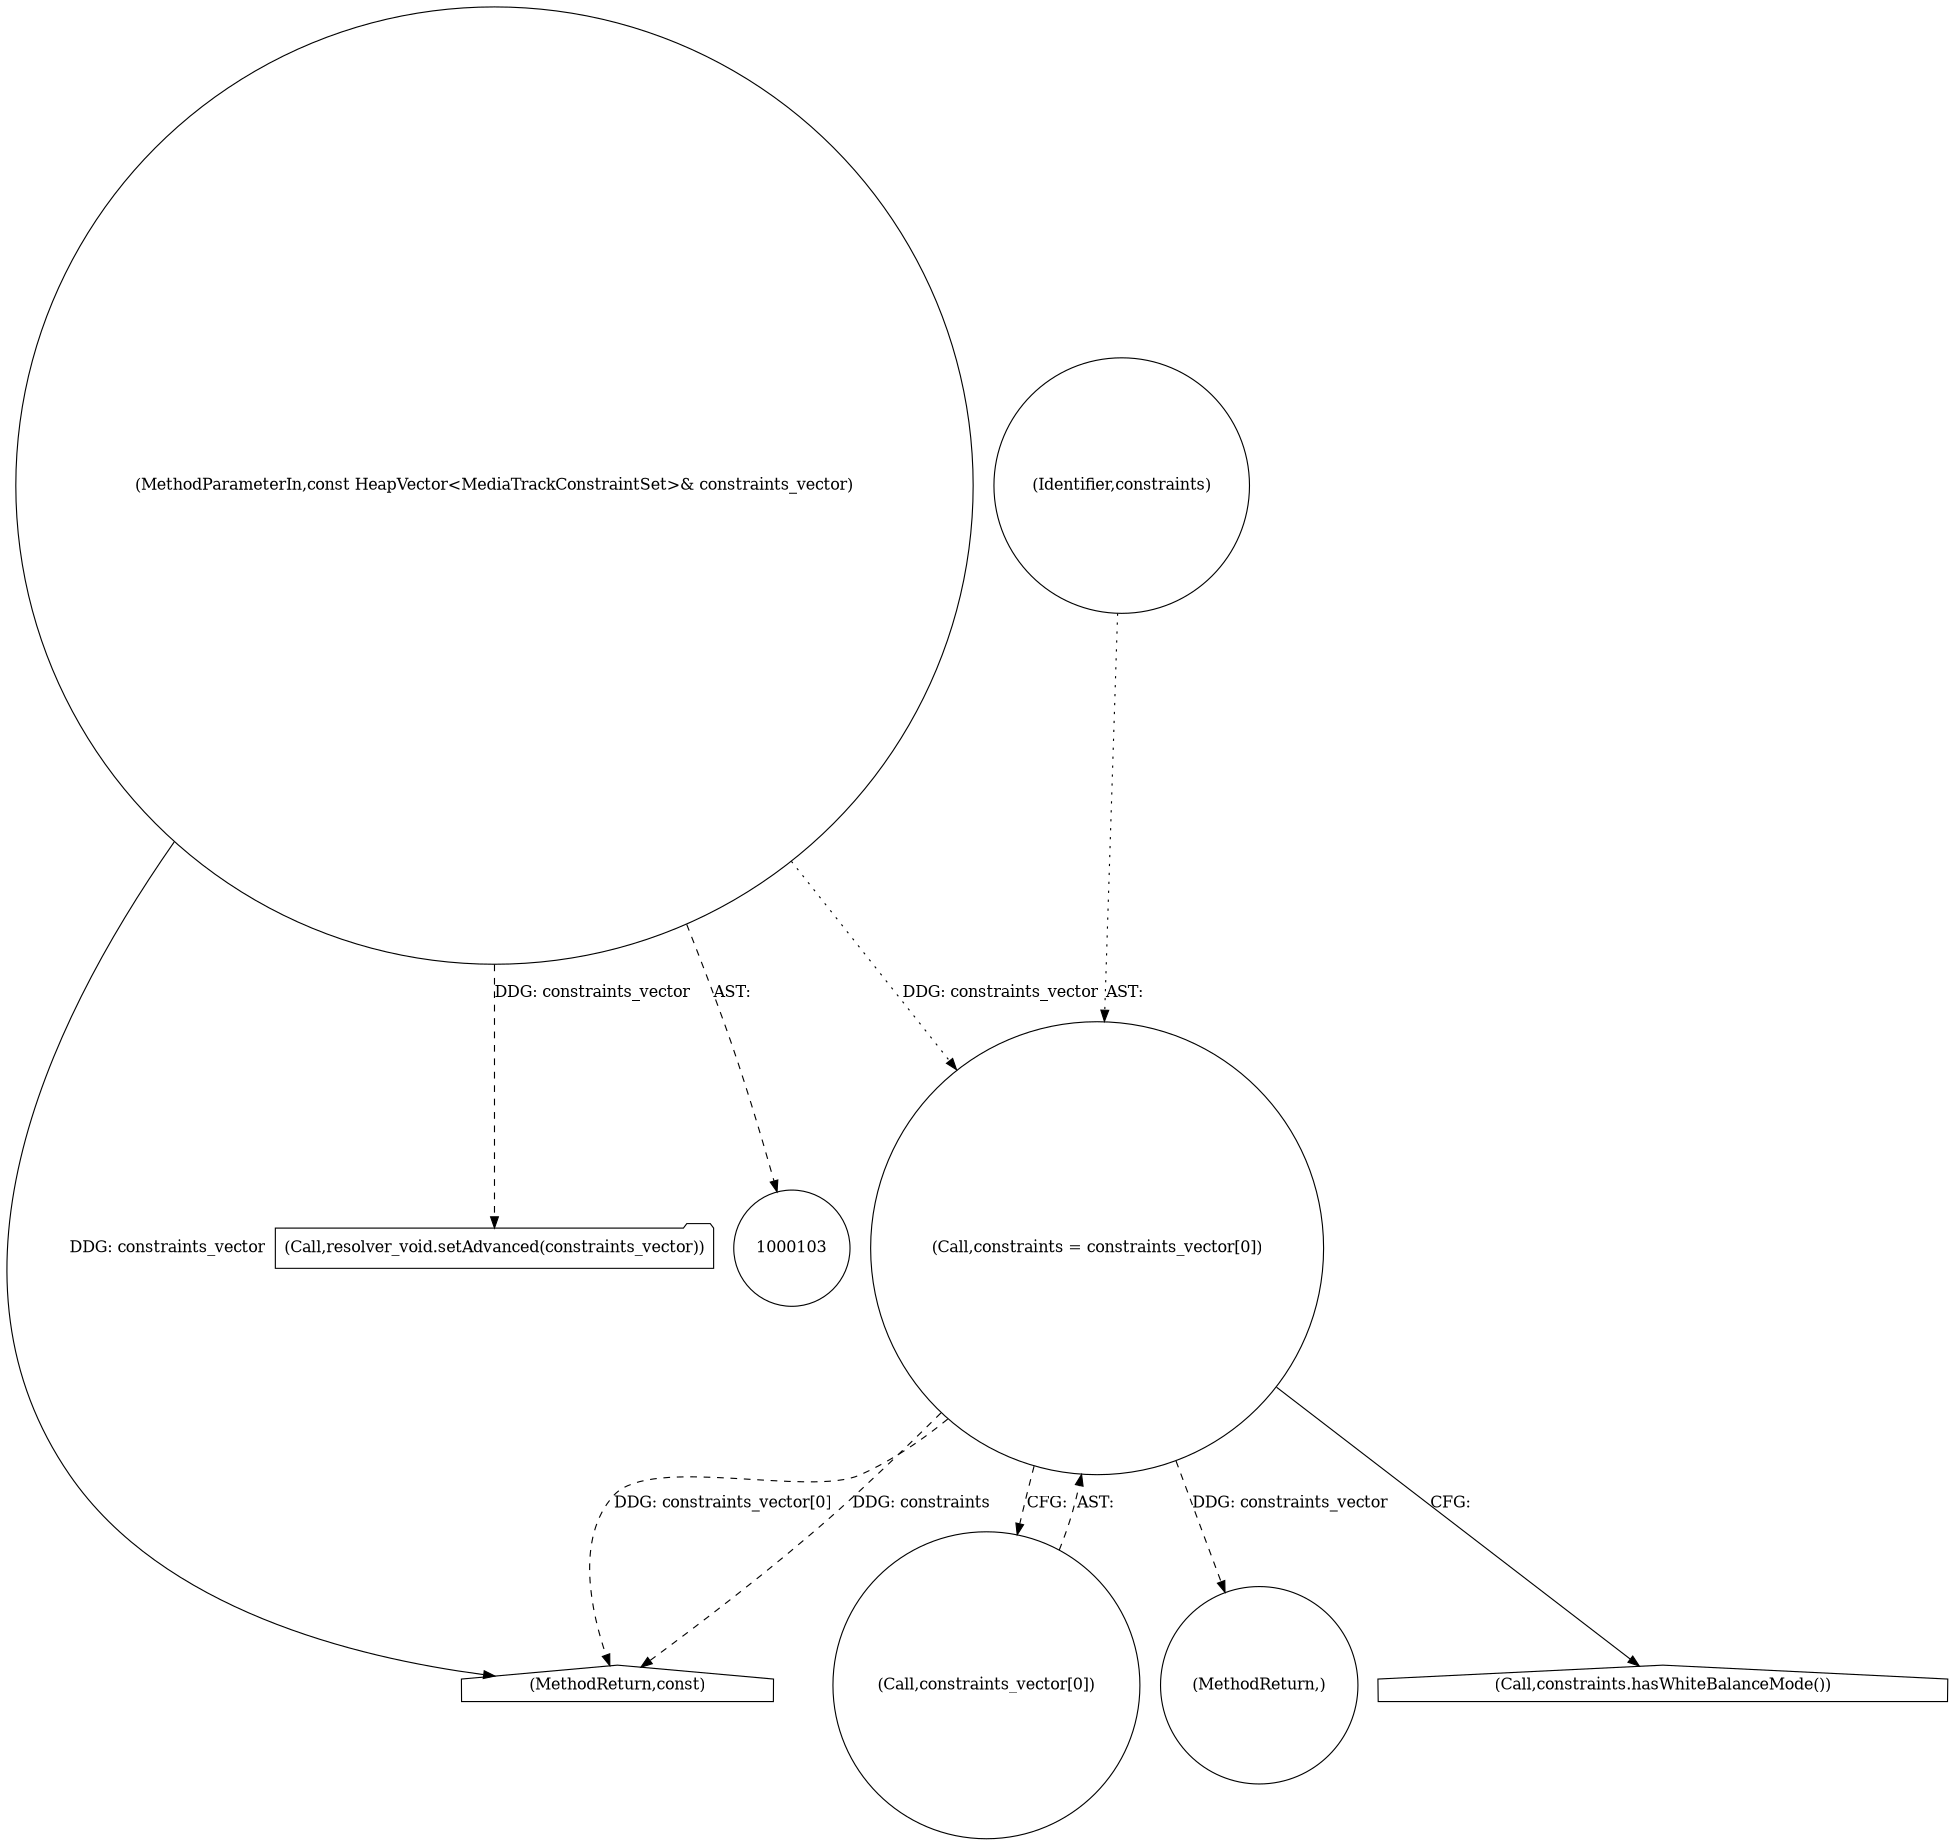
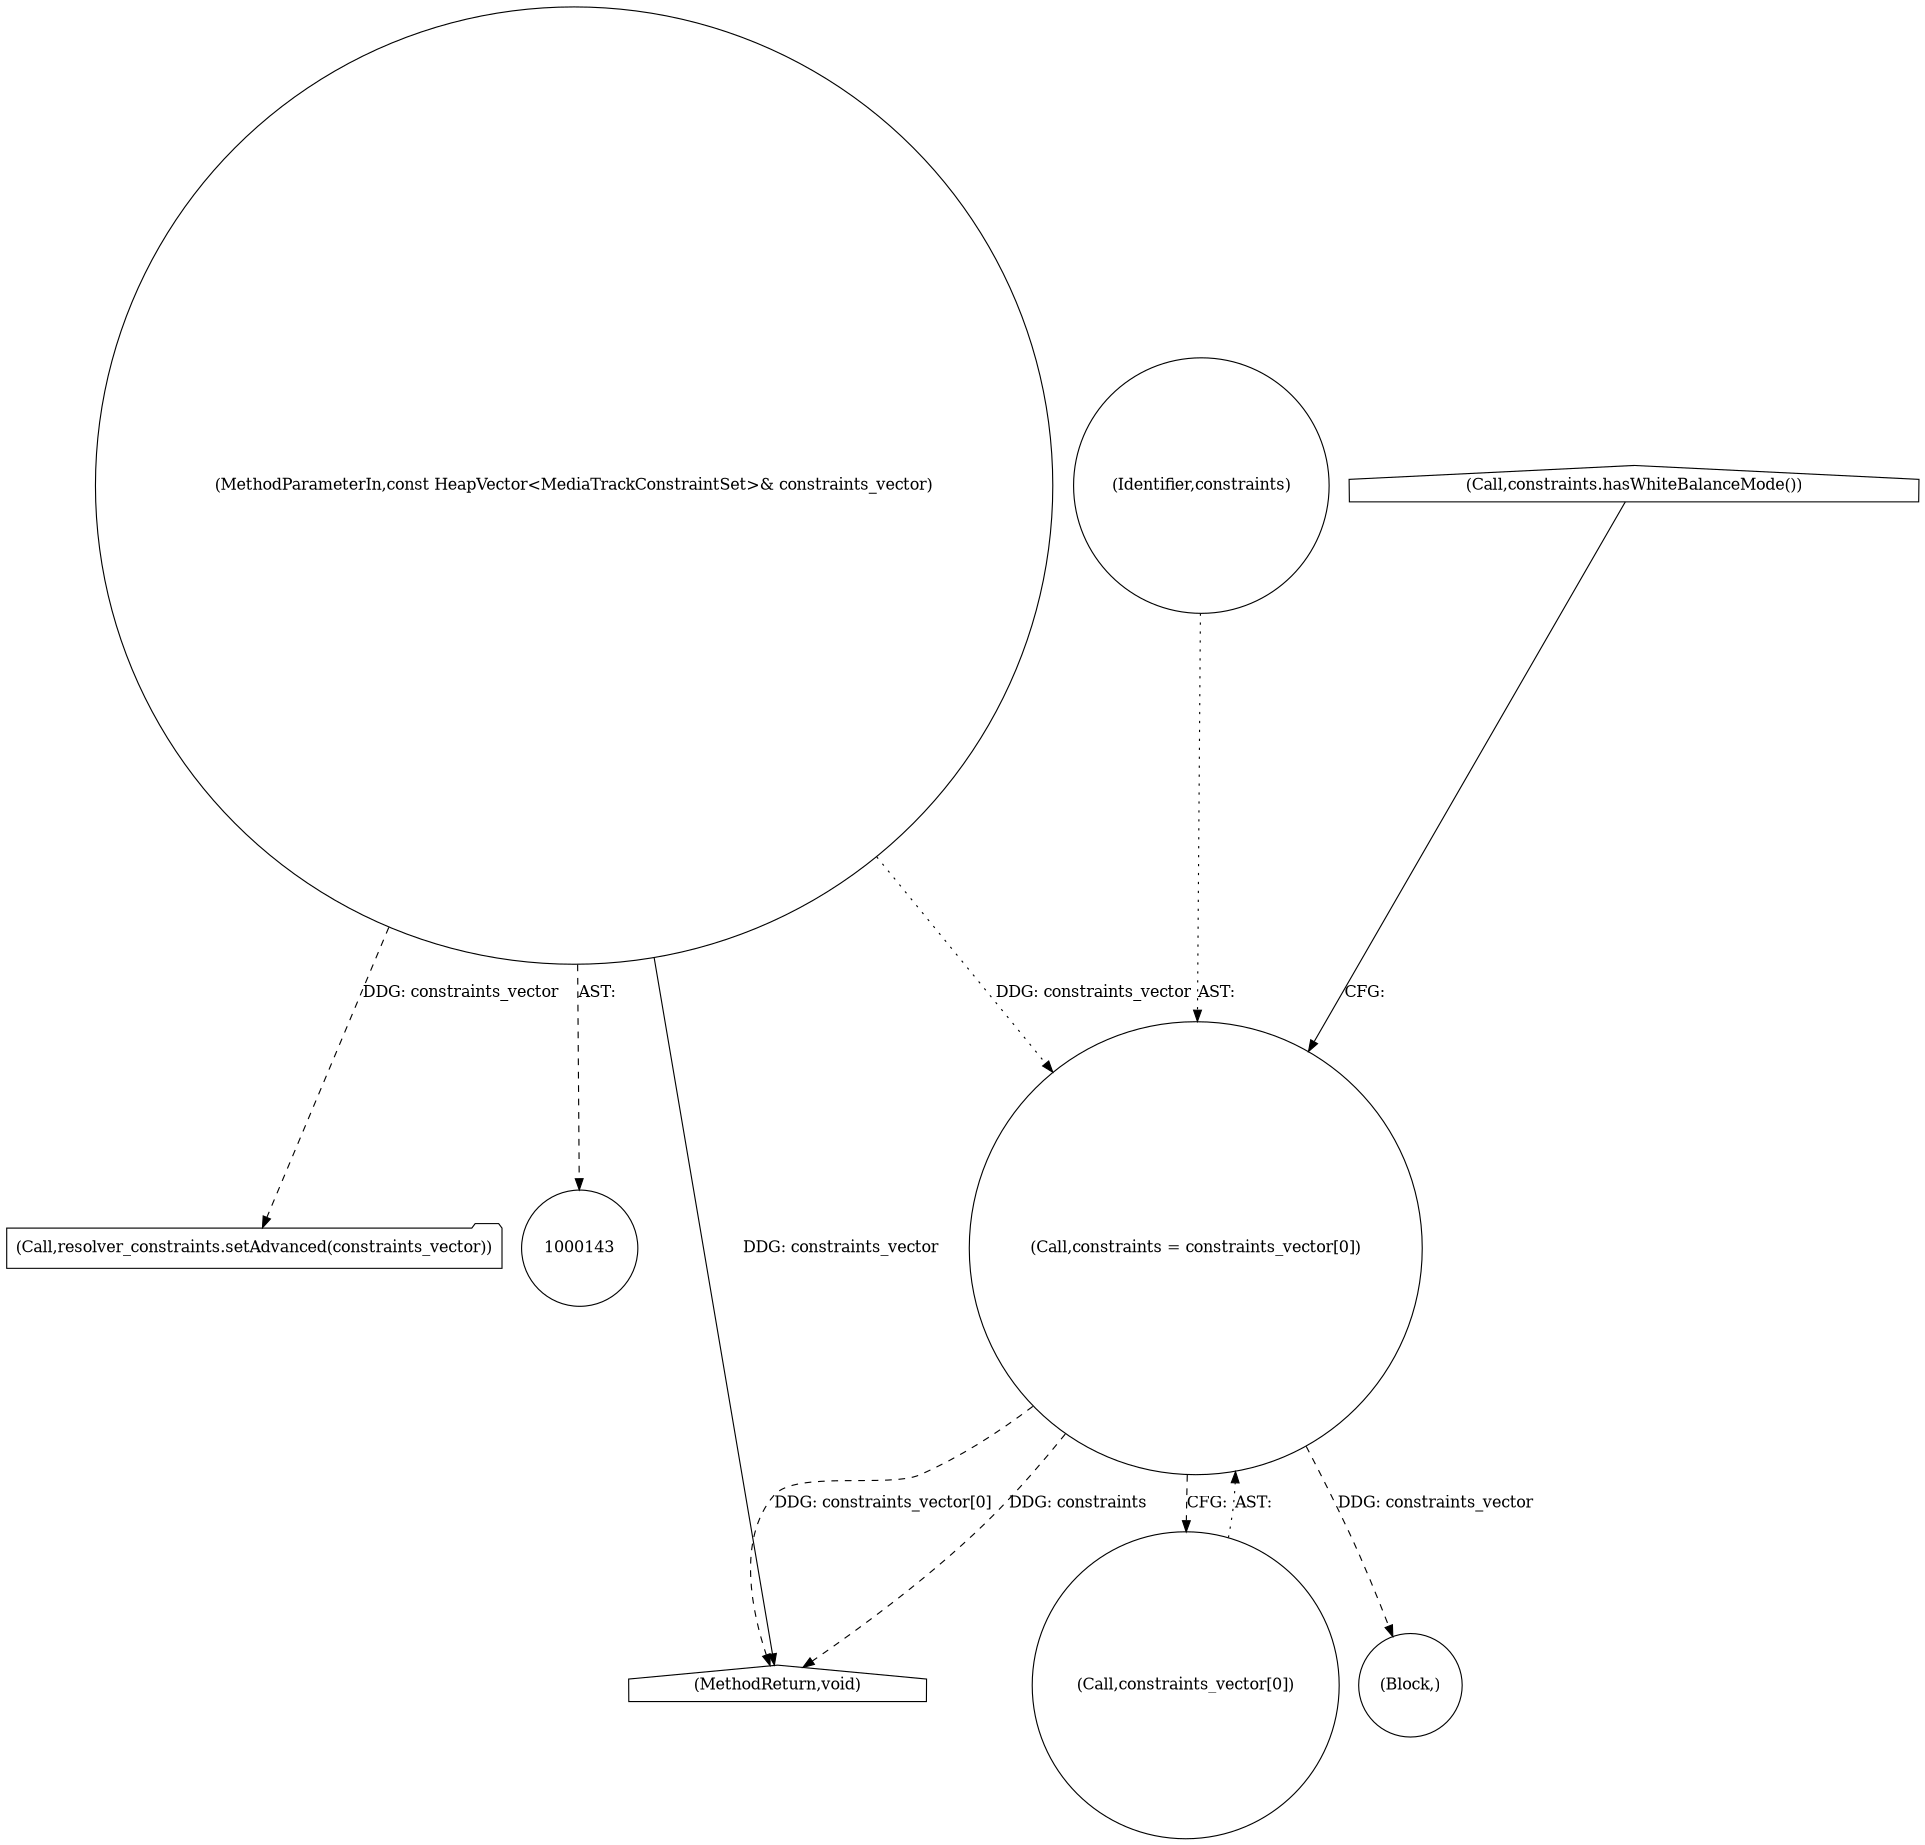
(494, 1248) -> (254, 1248)
(792, 1248) -> (580, 1248)
(1071, 1518) -> (1233, 1510)
(1453, 1523) -> (1470, 772)
(617, 1685) -> (778, 1685)
(1259, 1685) -> (1410, 1685)
